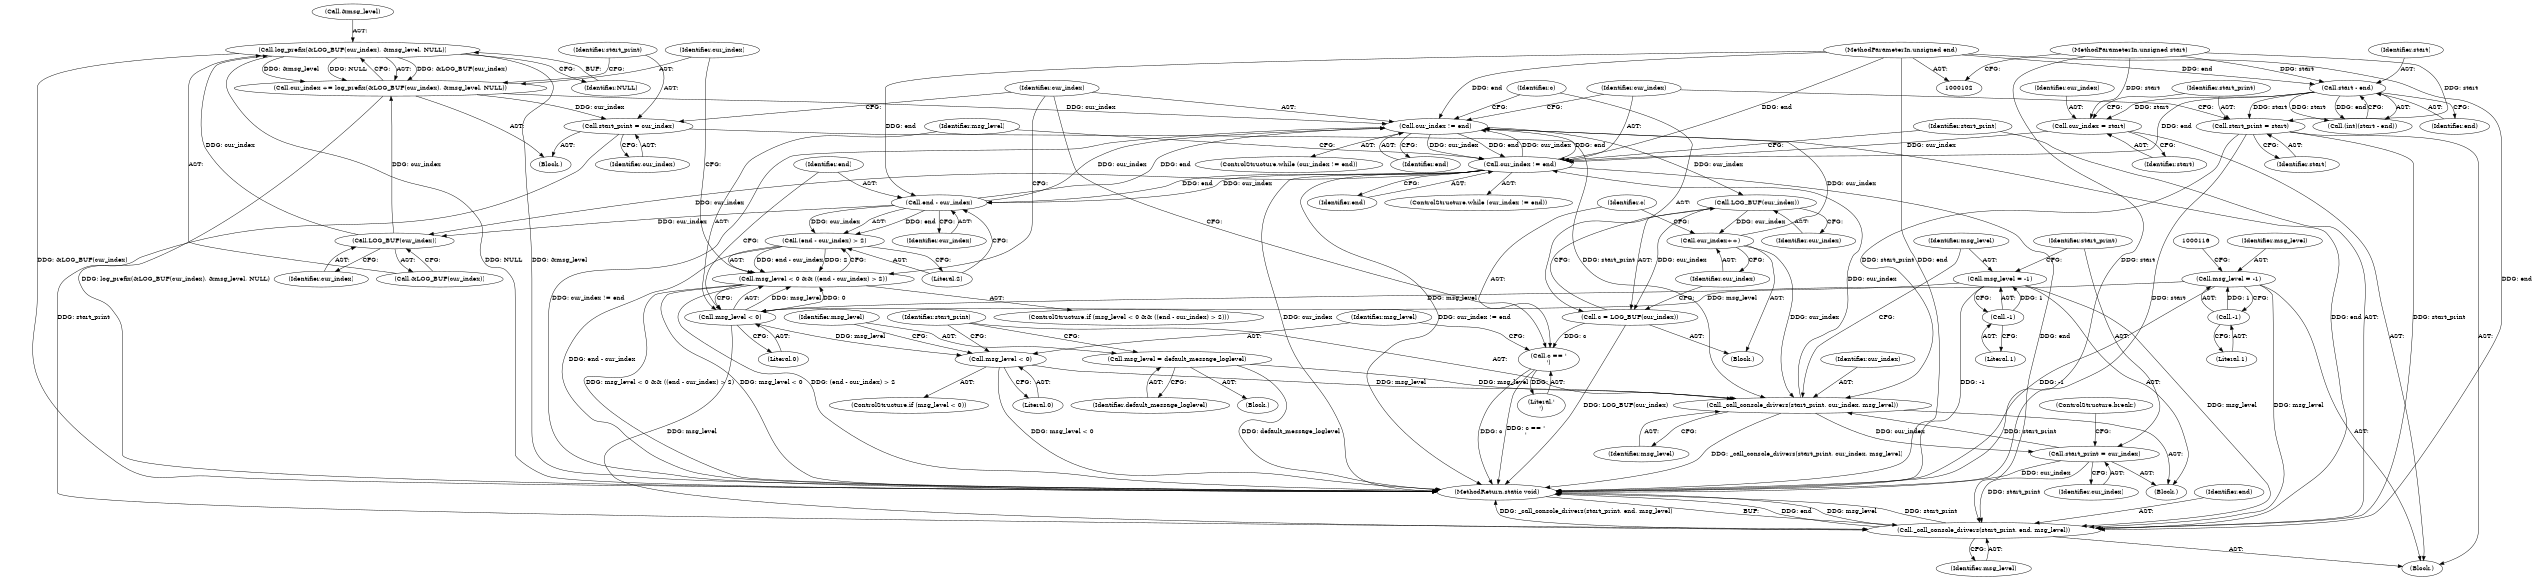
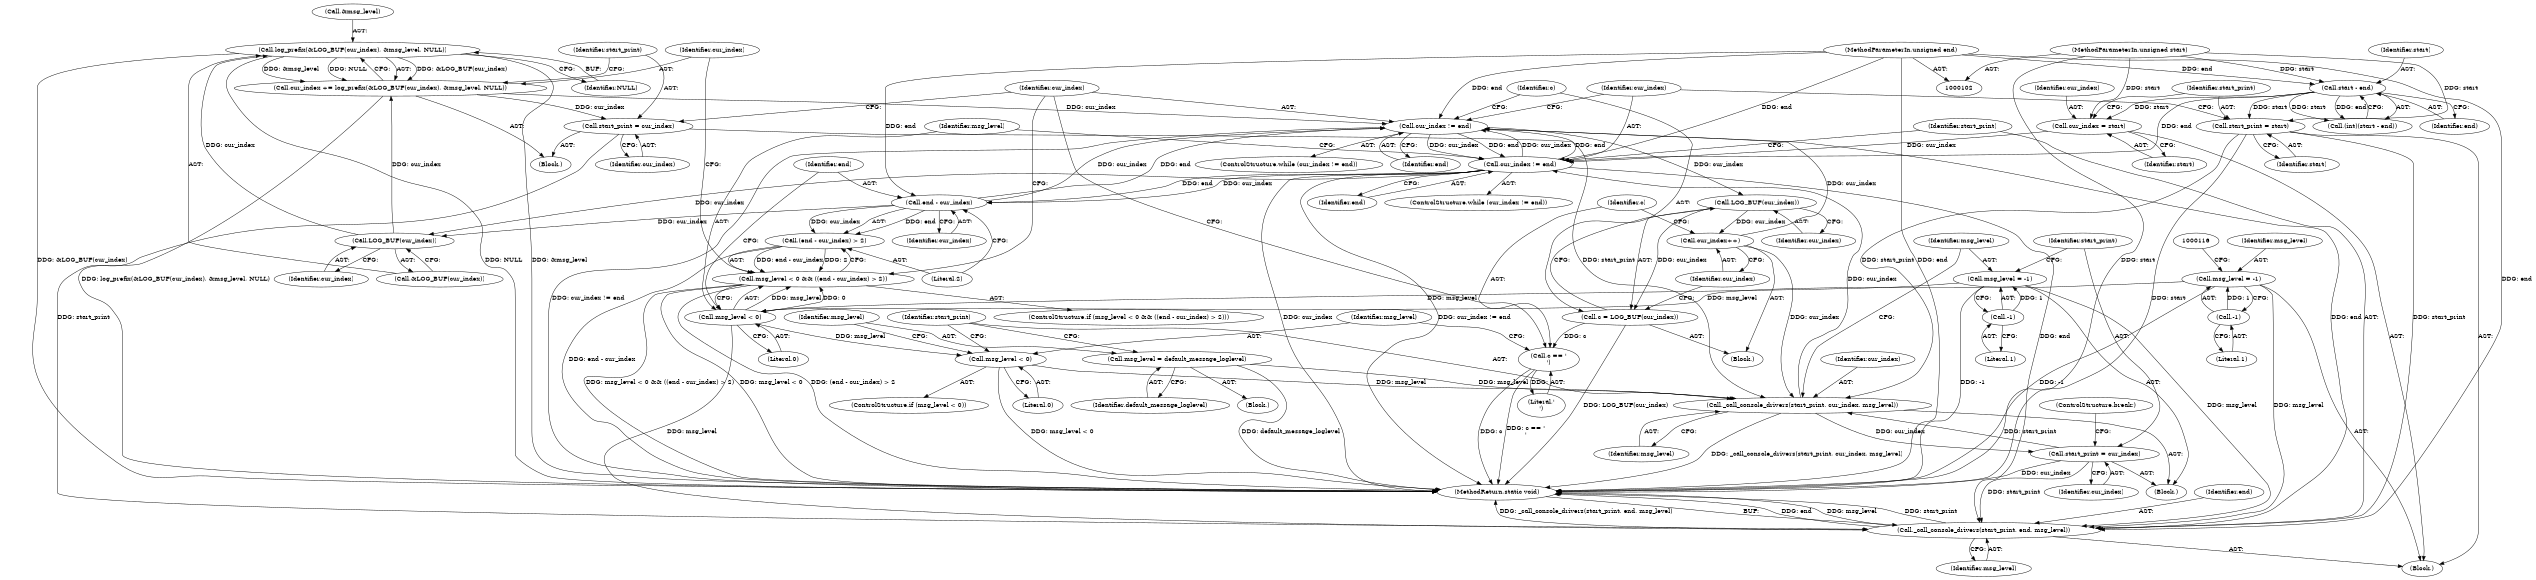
(1993, 69) -> (1993, 69)
(906, 252) -> none
